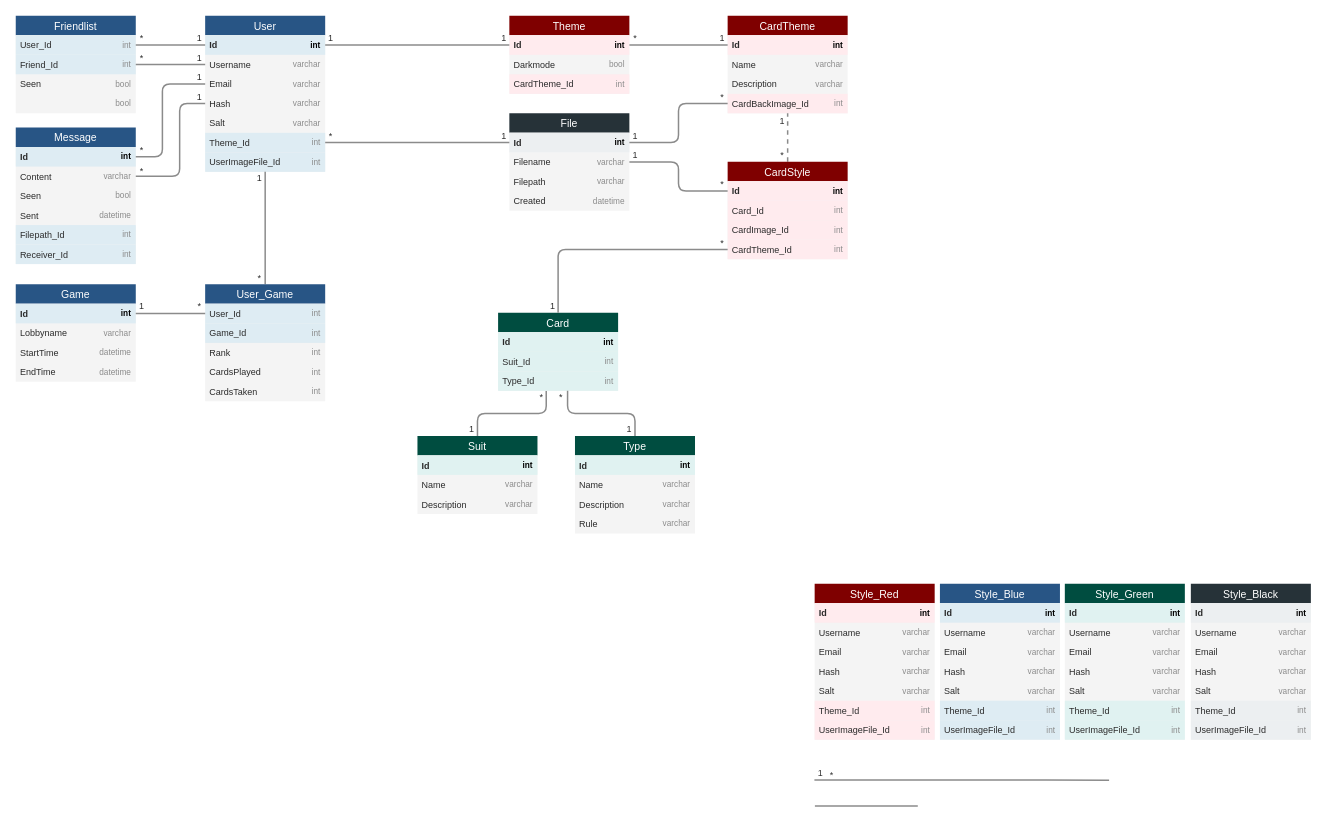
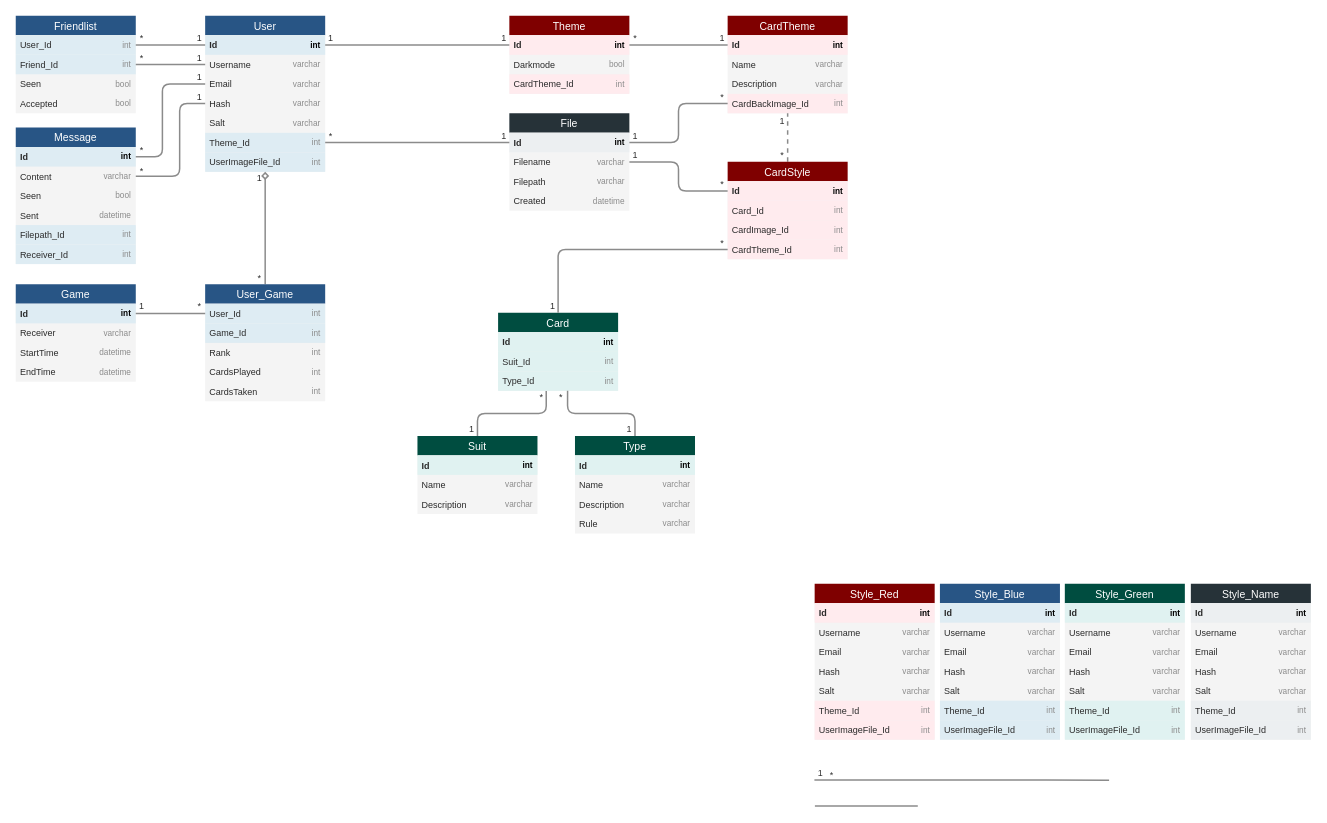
none -> (62, 104)
(265, 177) -> (265, 180)
(43, 333) -> (39, 333)
(1250, 594) -> (1250, 594)
